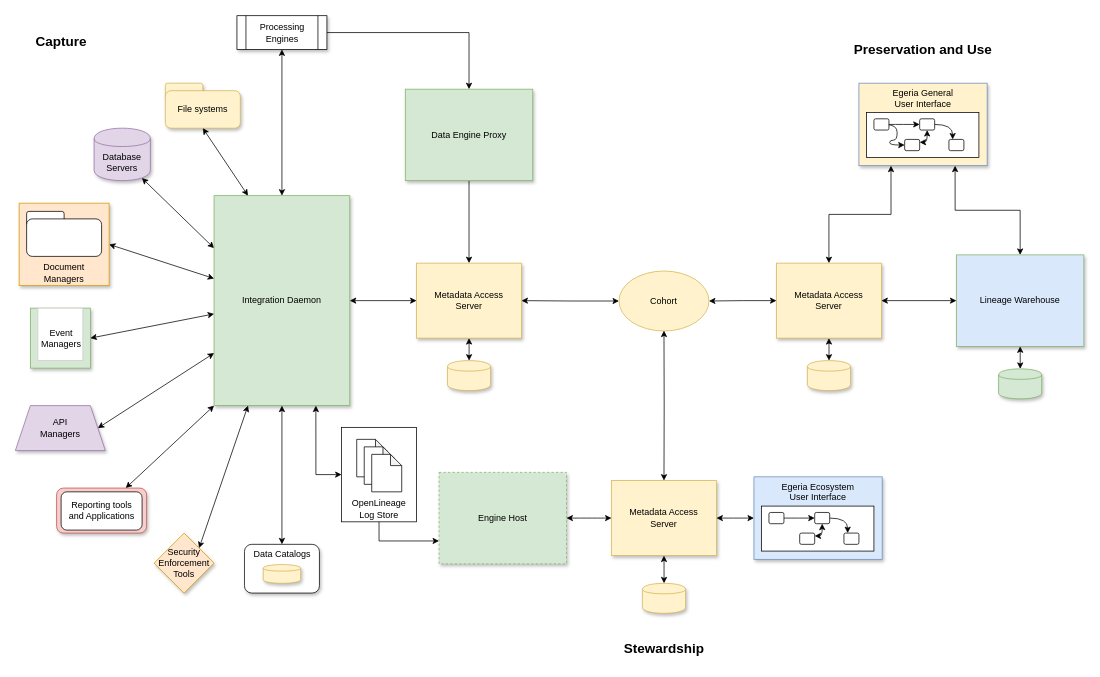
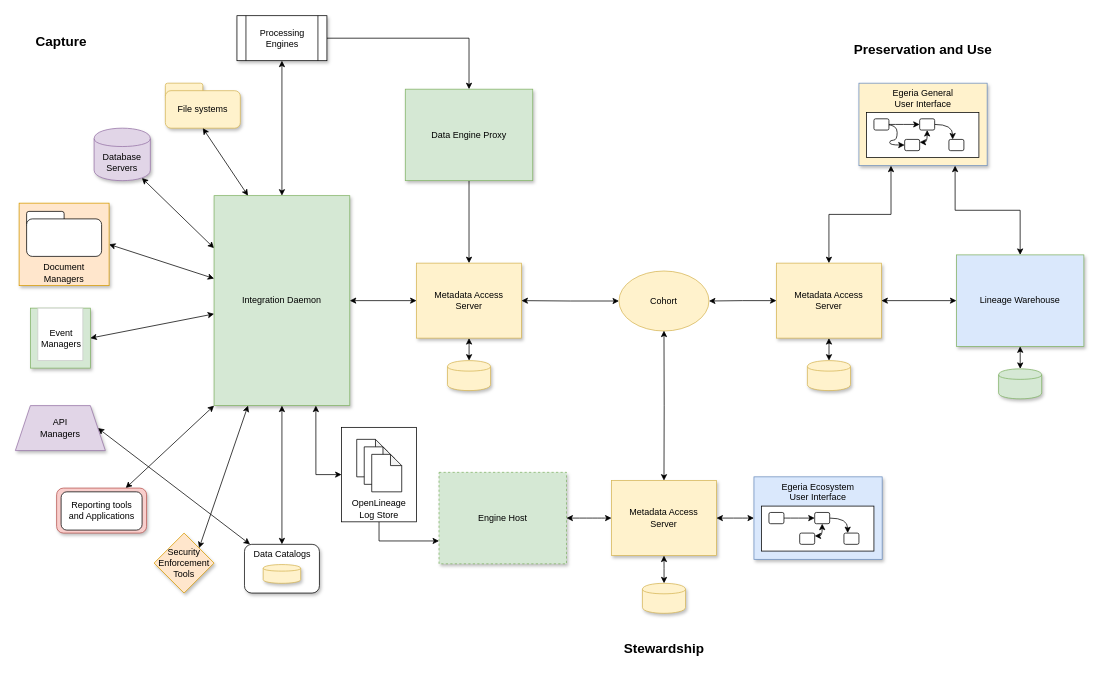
(282, 32) -> (282, 38)
(156, 390) -> (174, 486)
